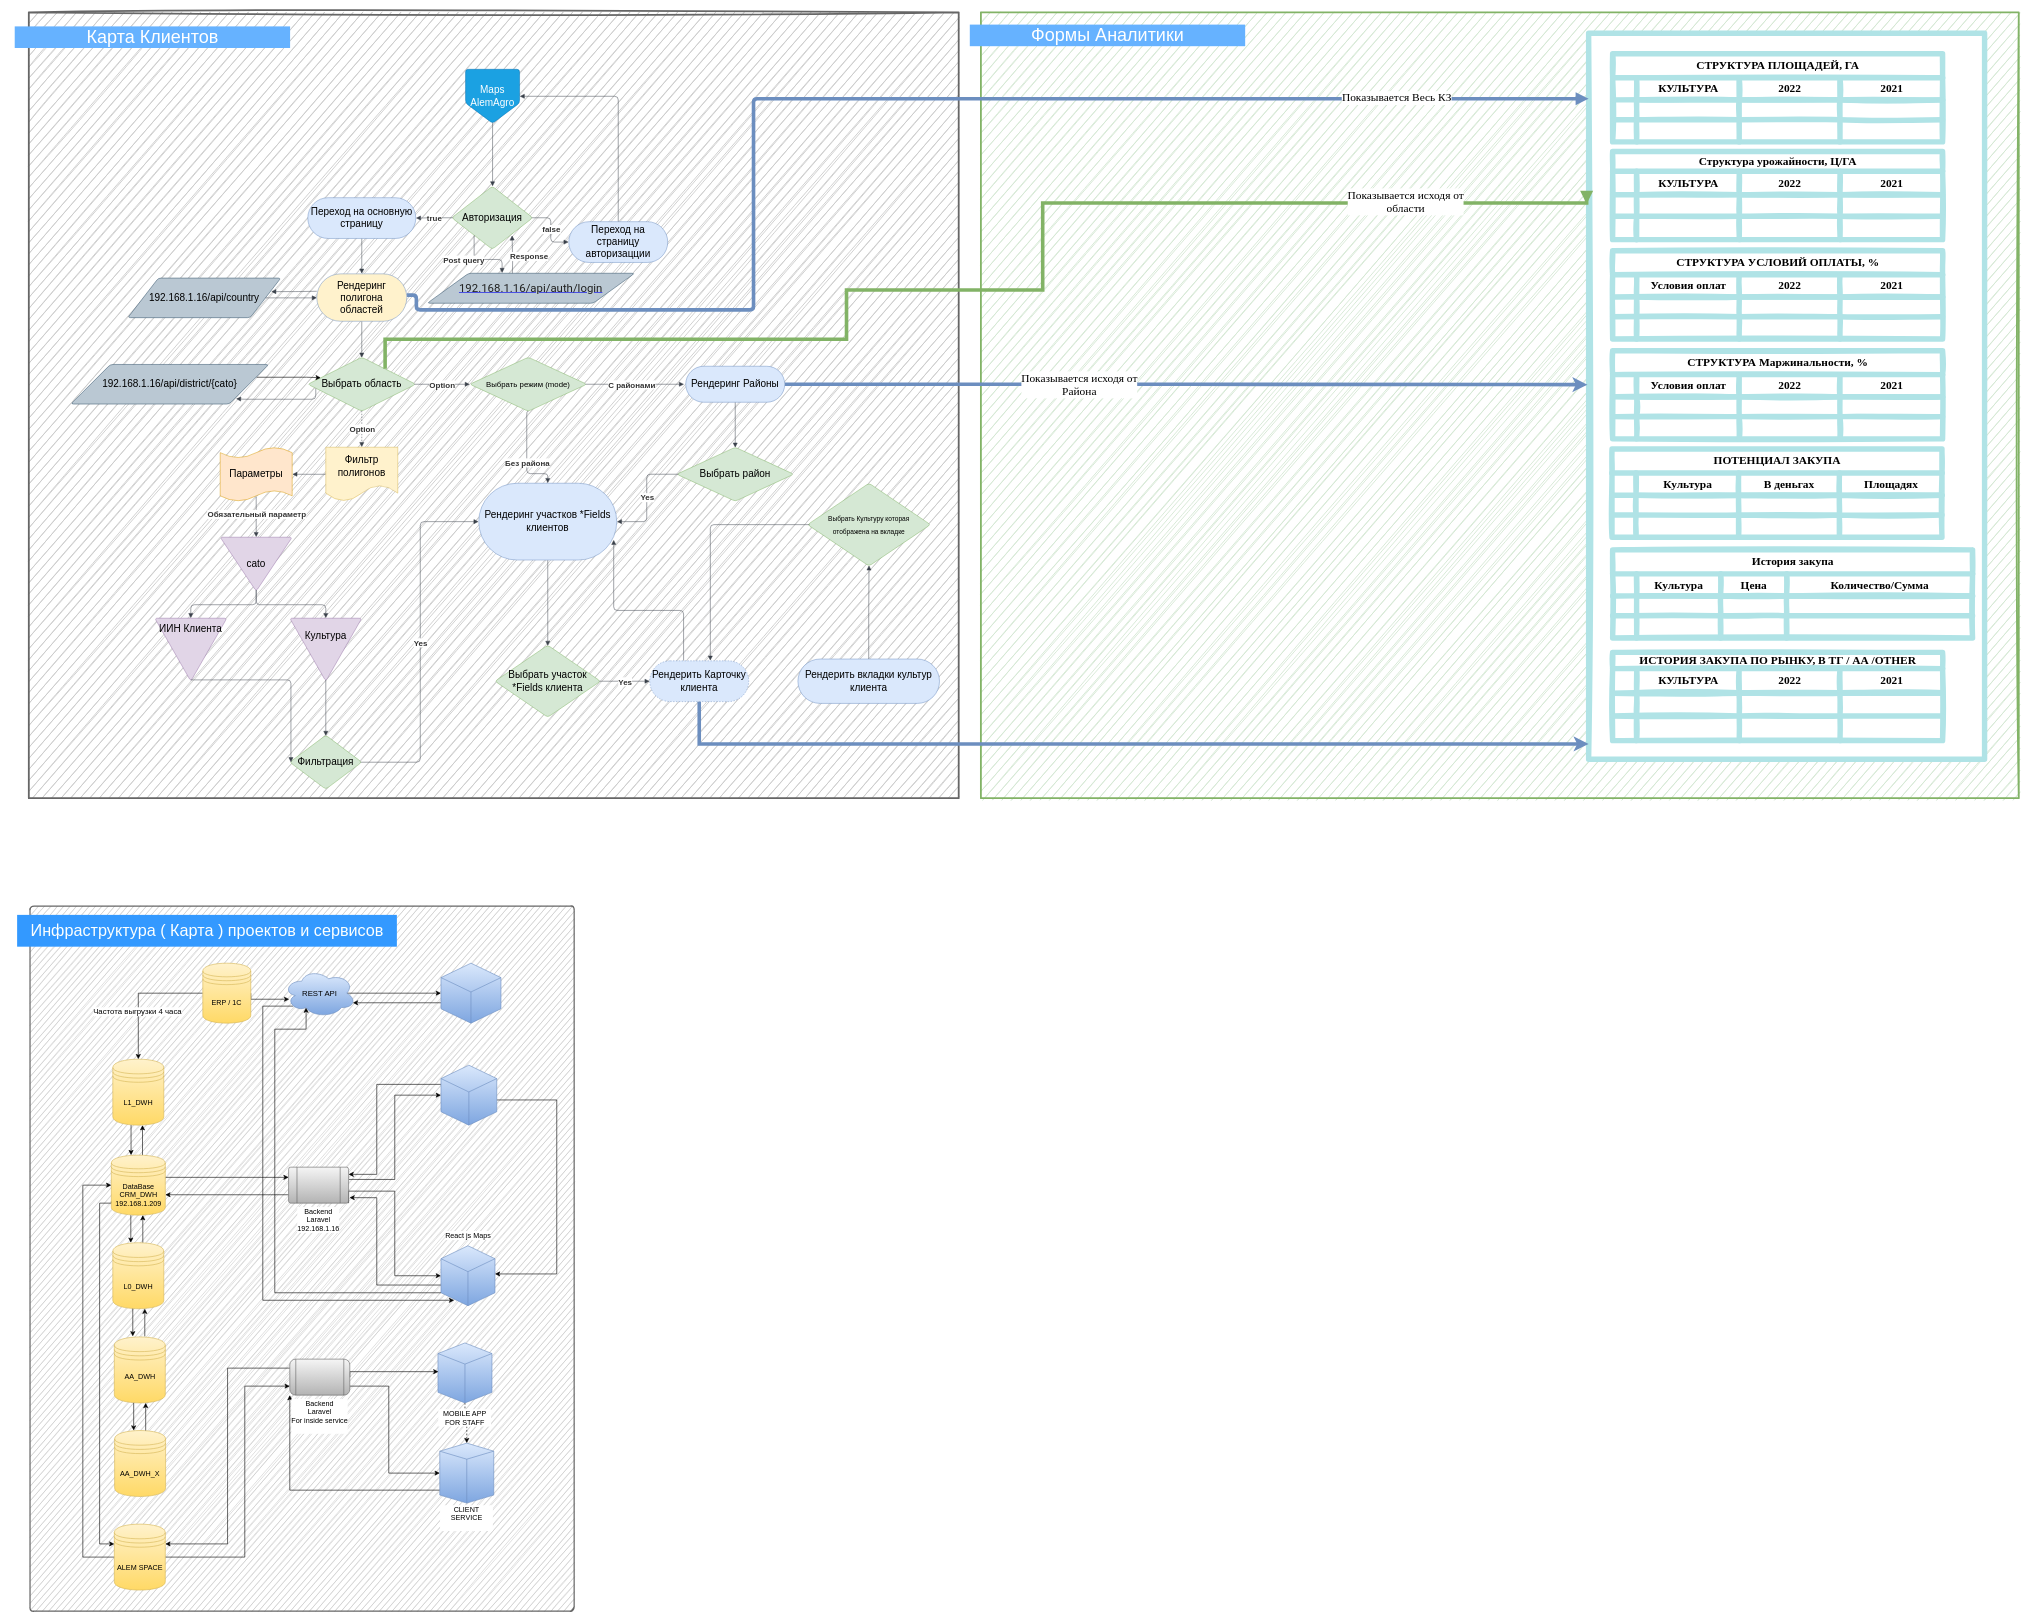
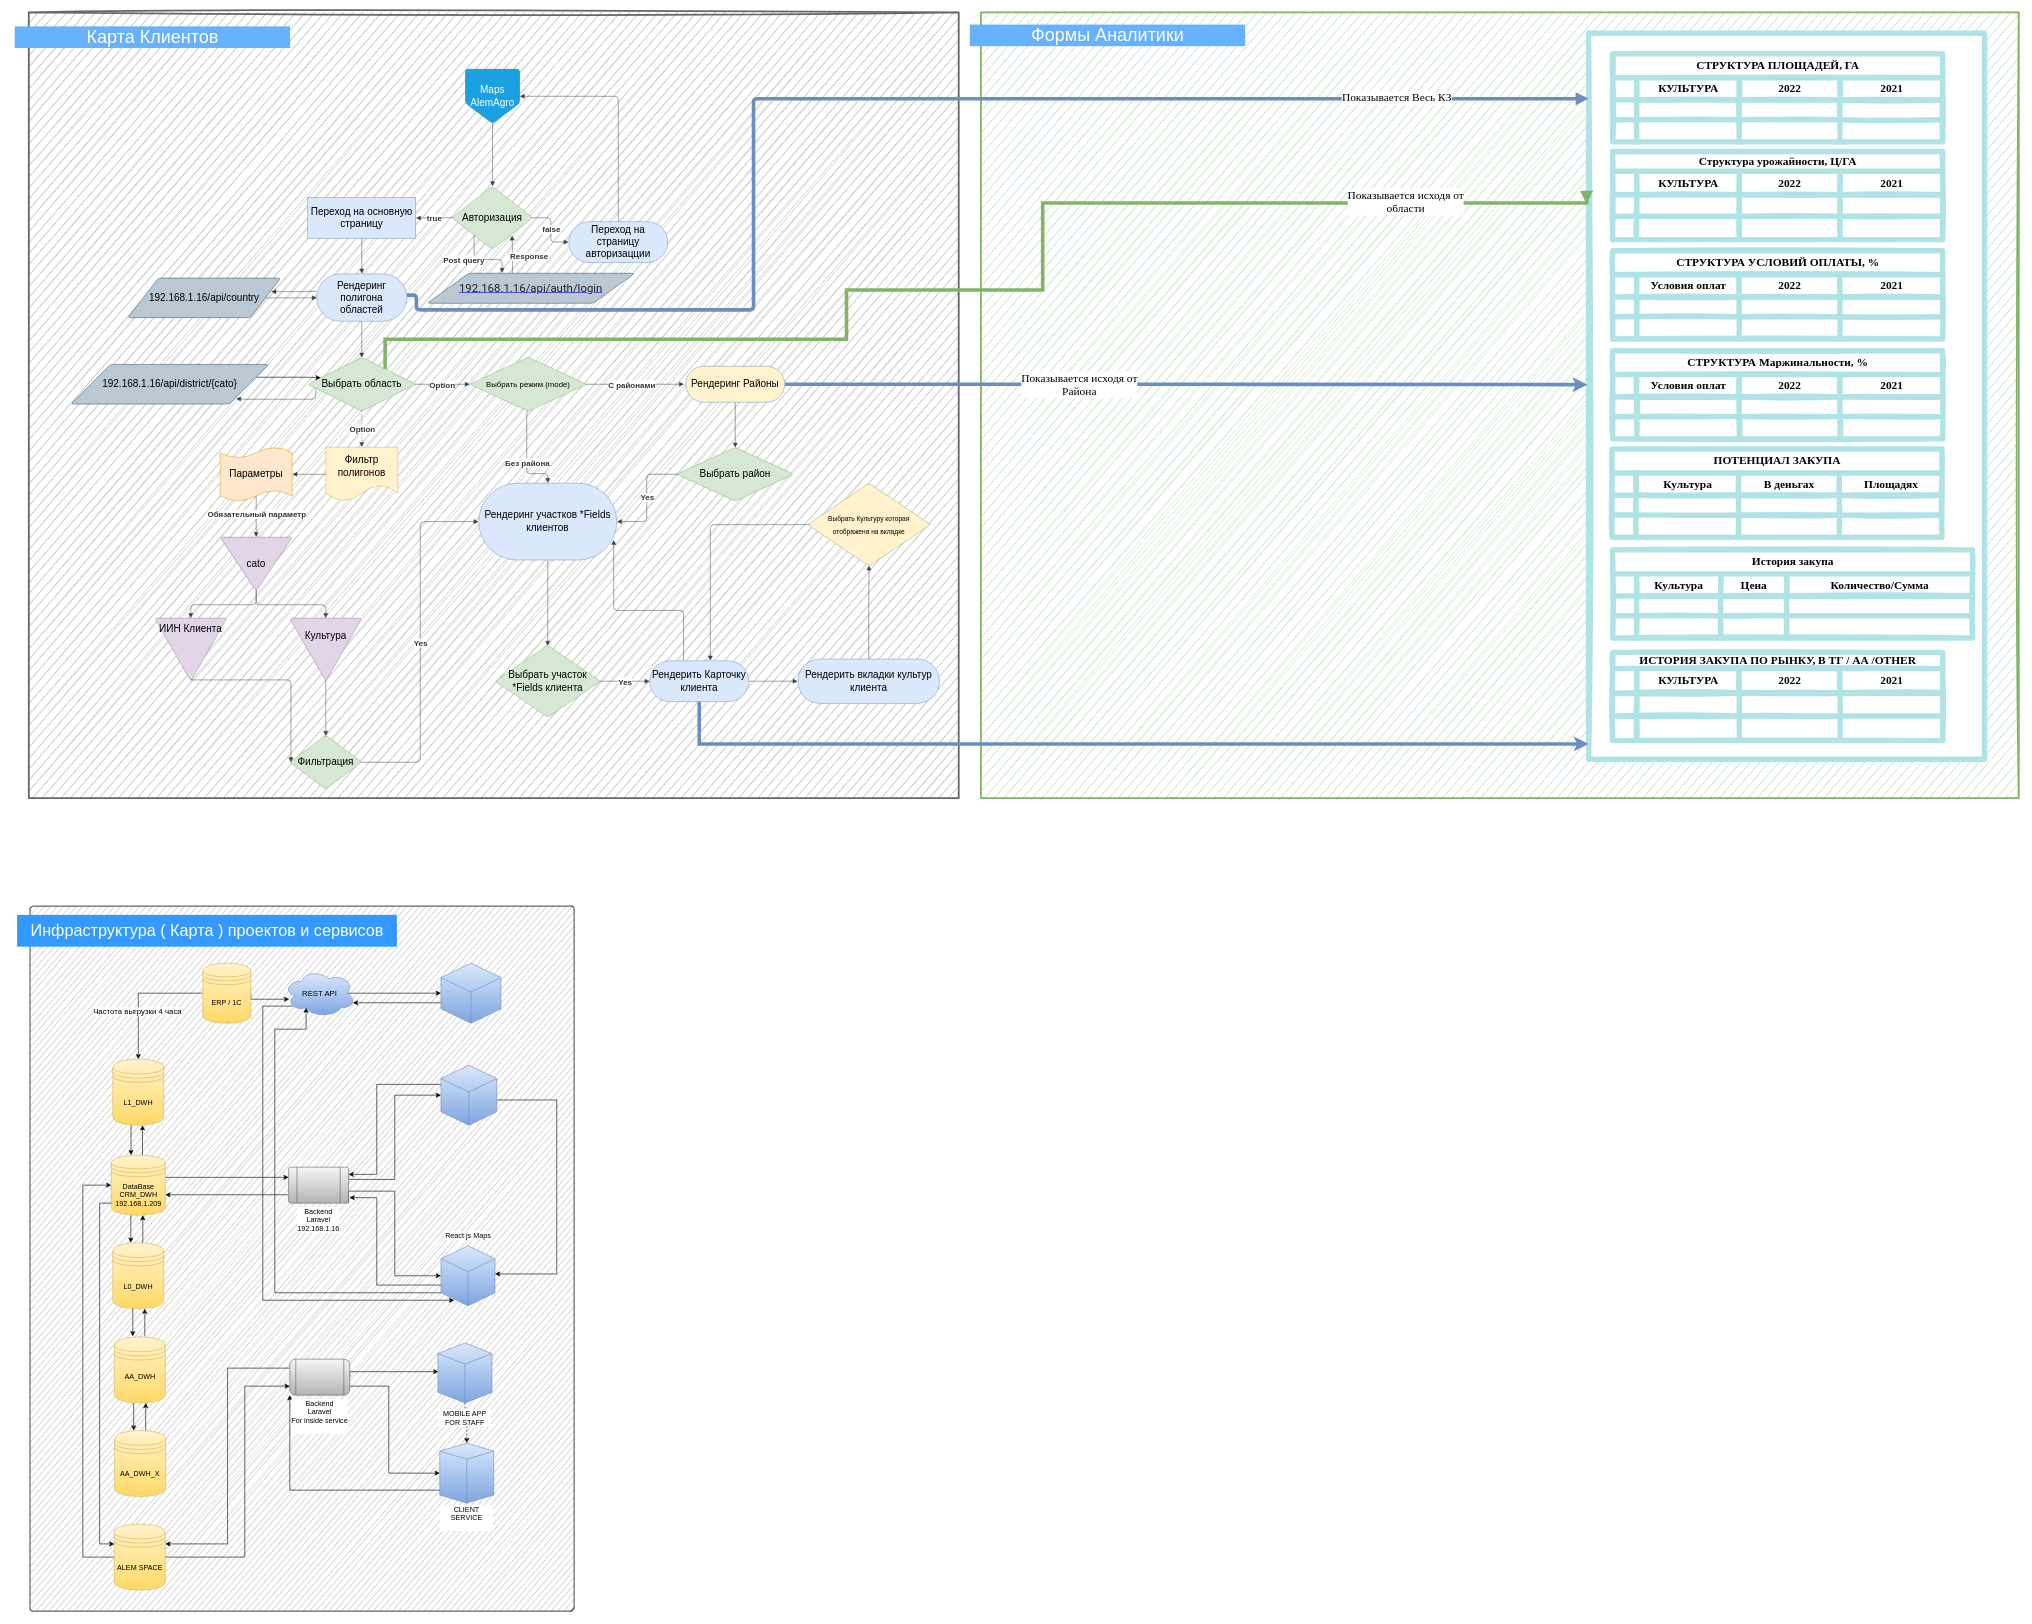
(362, 218) -> (362, 218)
(362, 298) -> (362, 298)
(735, 384) -> (735, 384)
(869, 525) -> (869, 525)
(699, 681) -> (699, 681)
none -> (756, 681)
